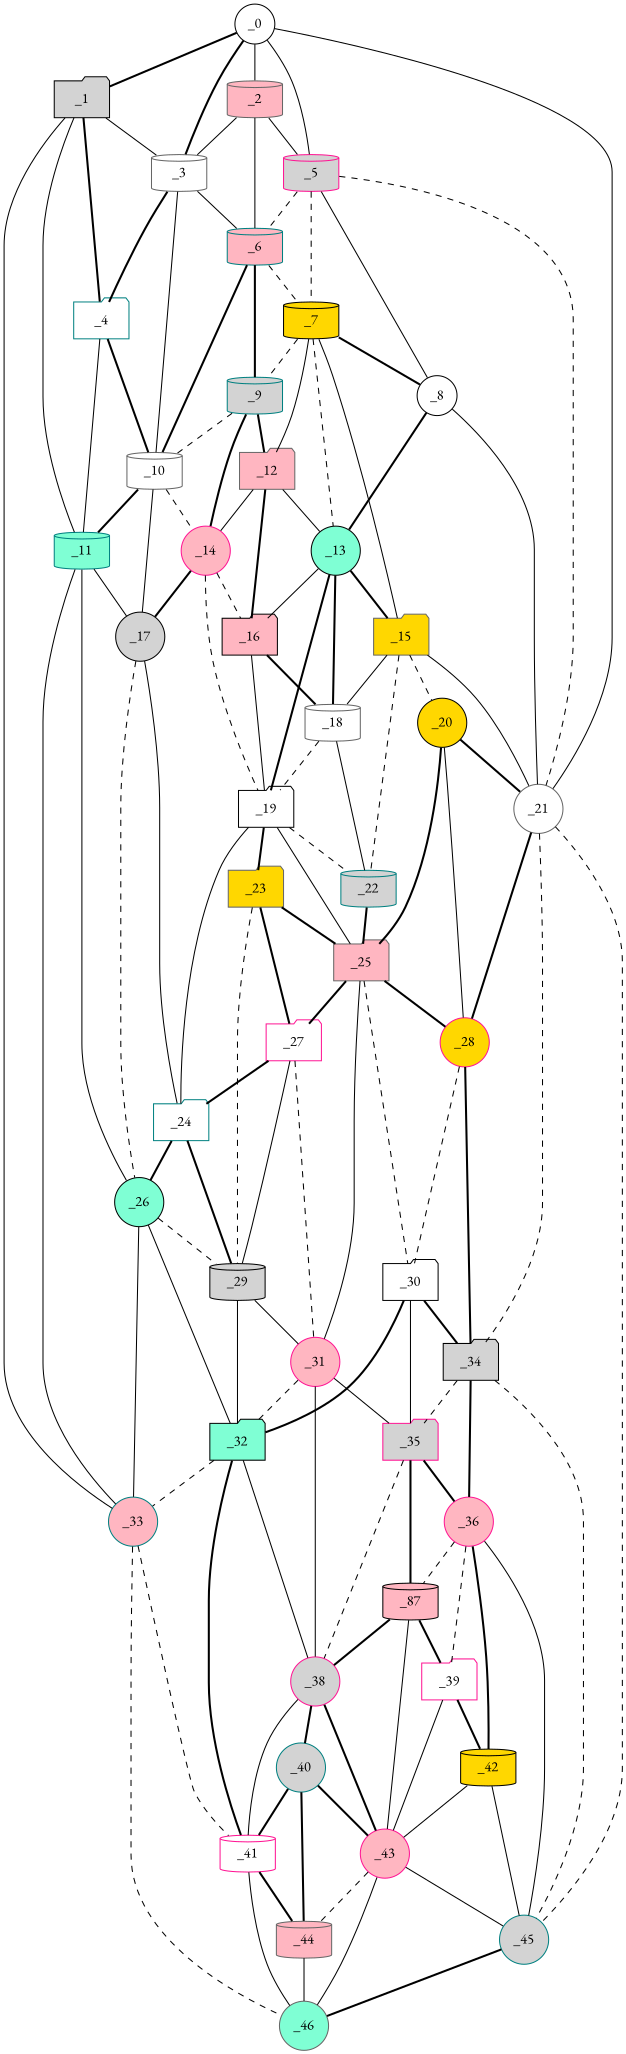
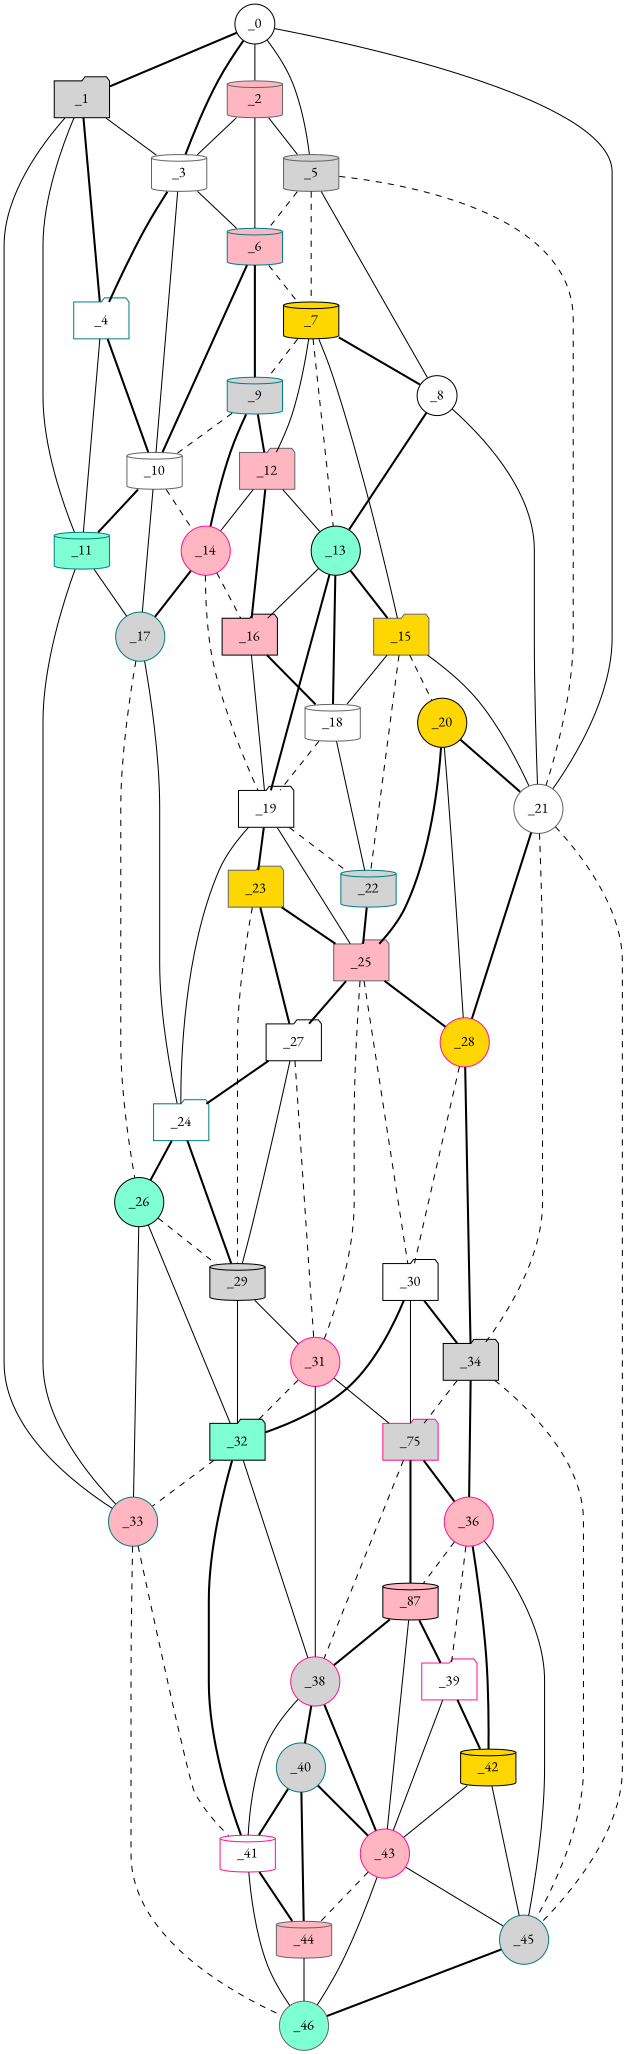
(311, 173) -> (311, 173)
(140, 637) -> (140, 637)
(82, 879) -> none
(294, 1042) -> (294, 1042)
(354, 1162) -> (354, 1162)
(410, 1442) -> (410, 1442)
